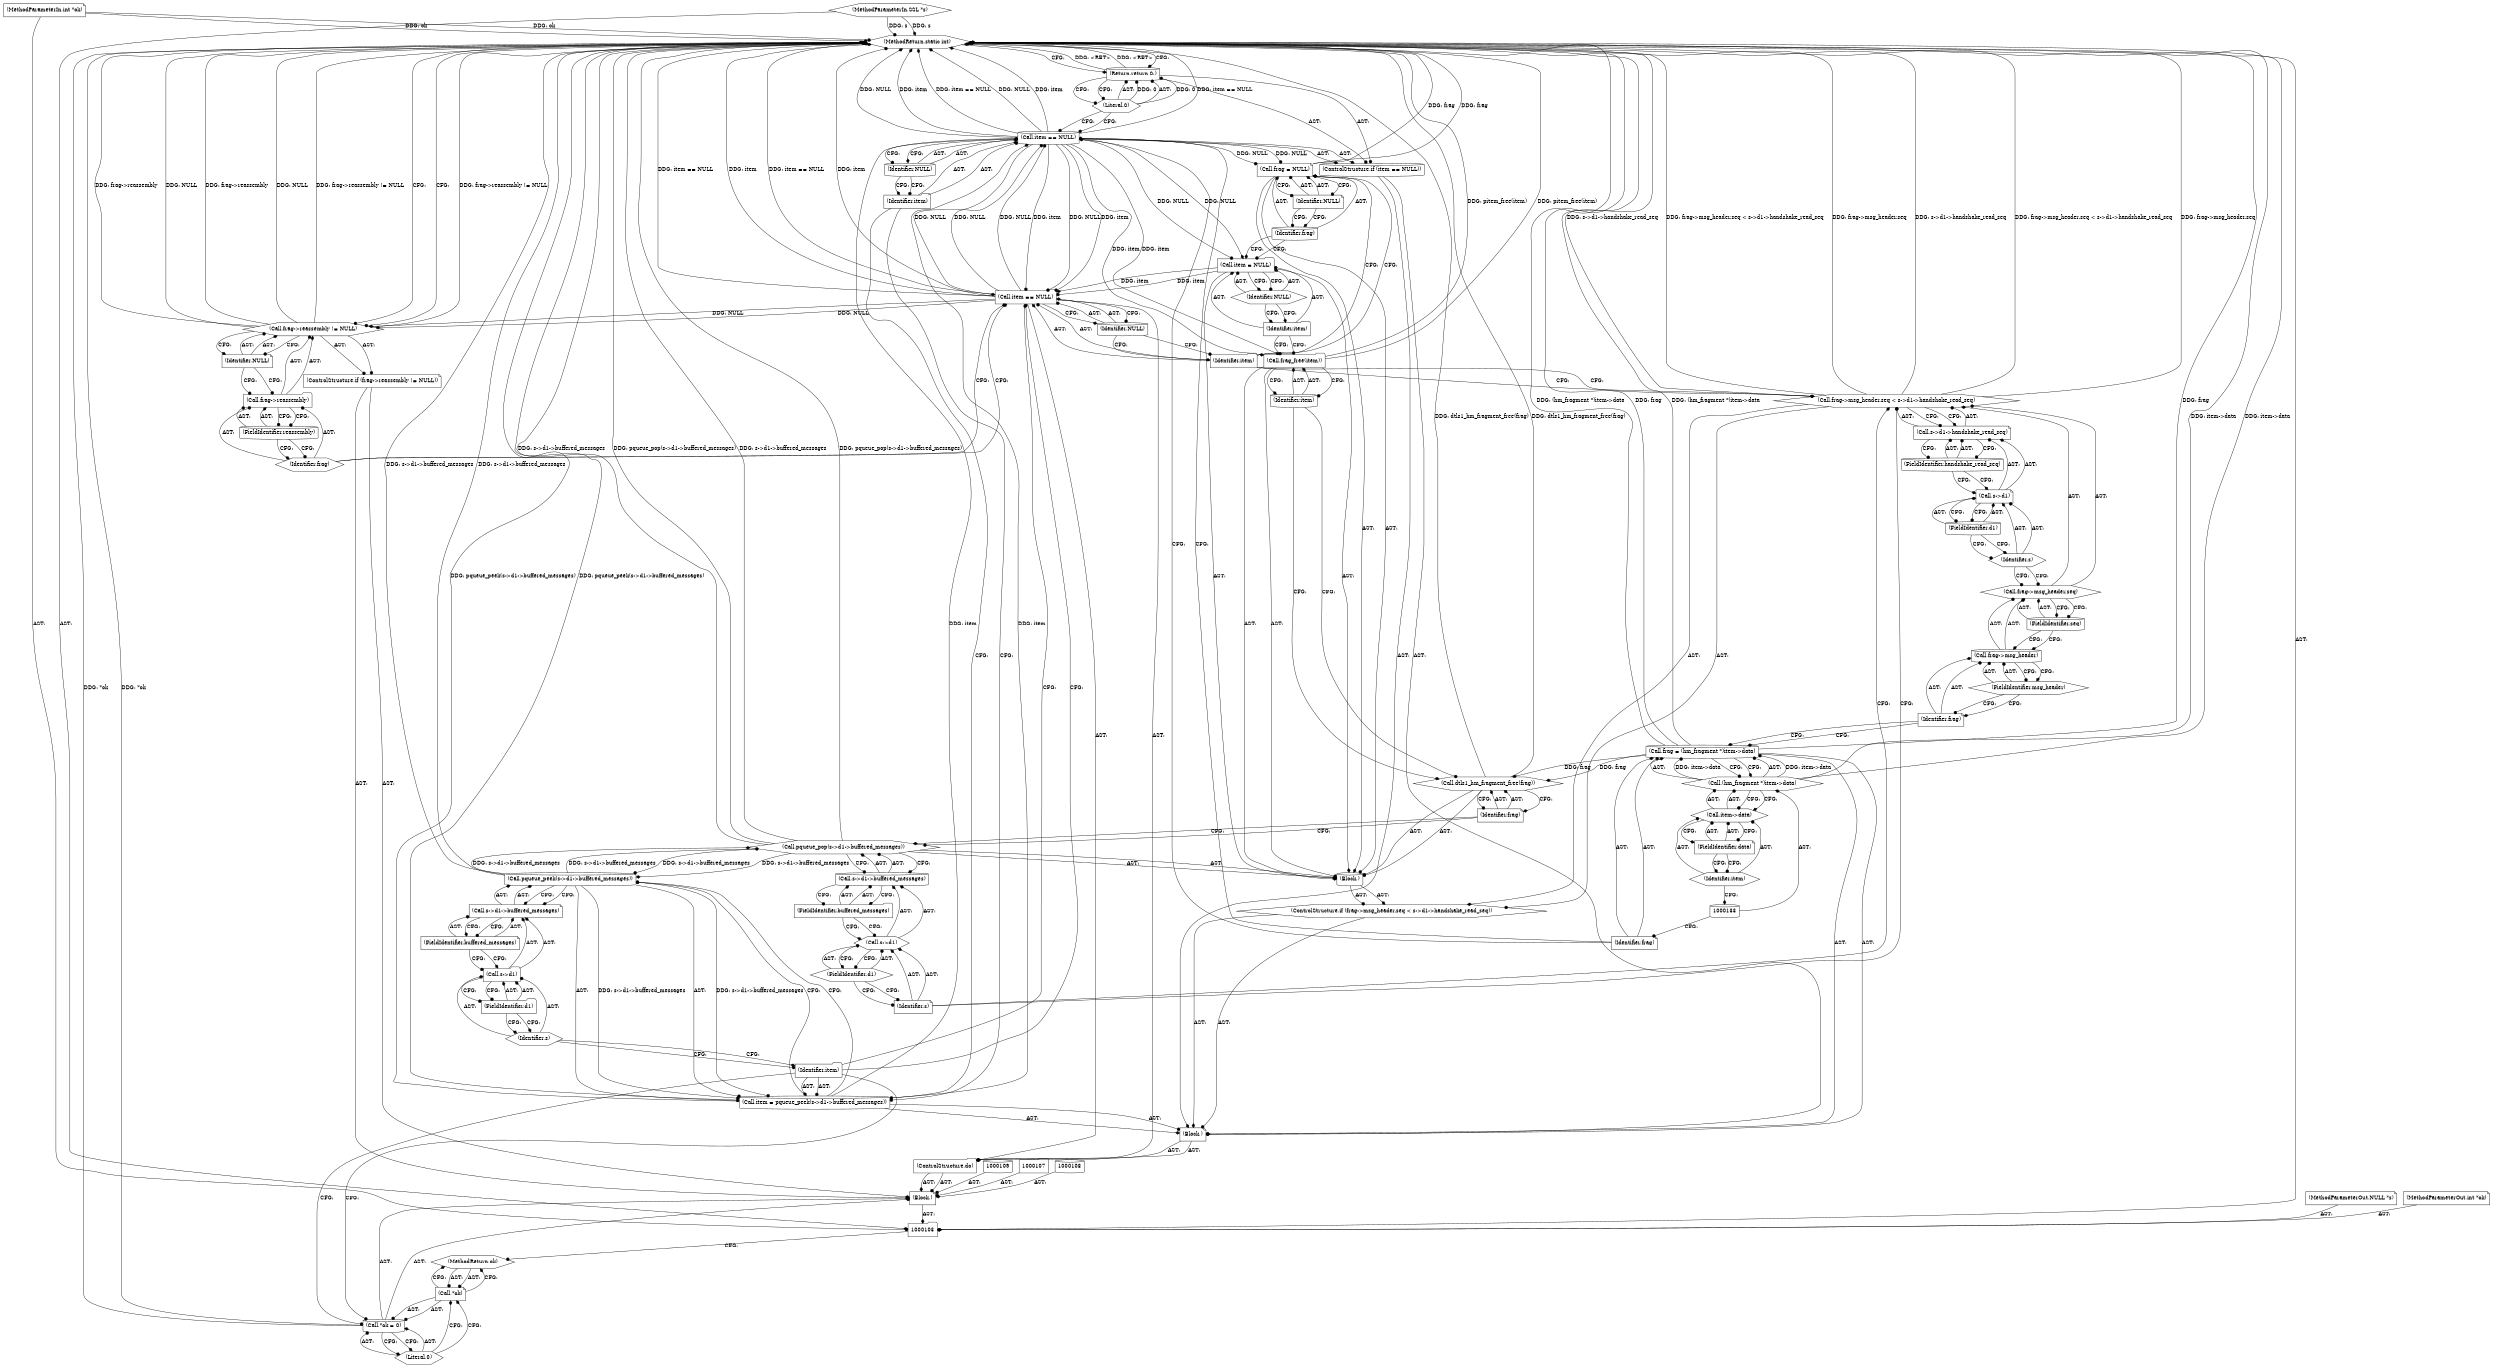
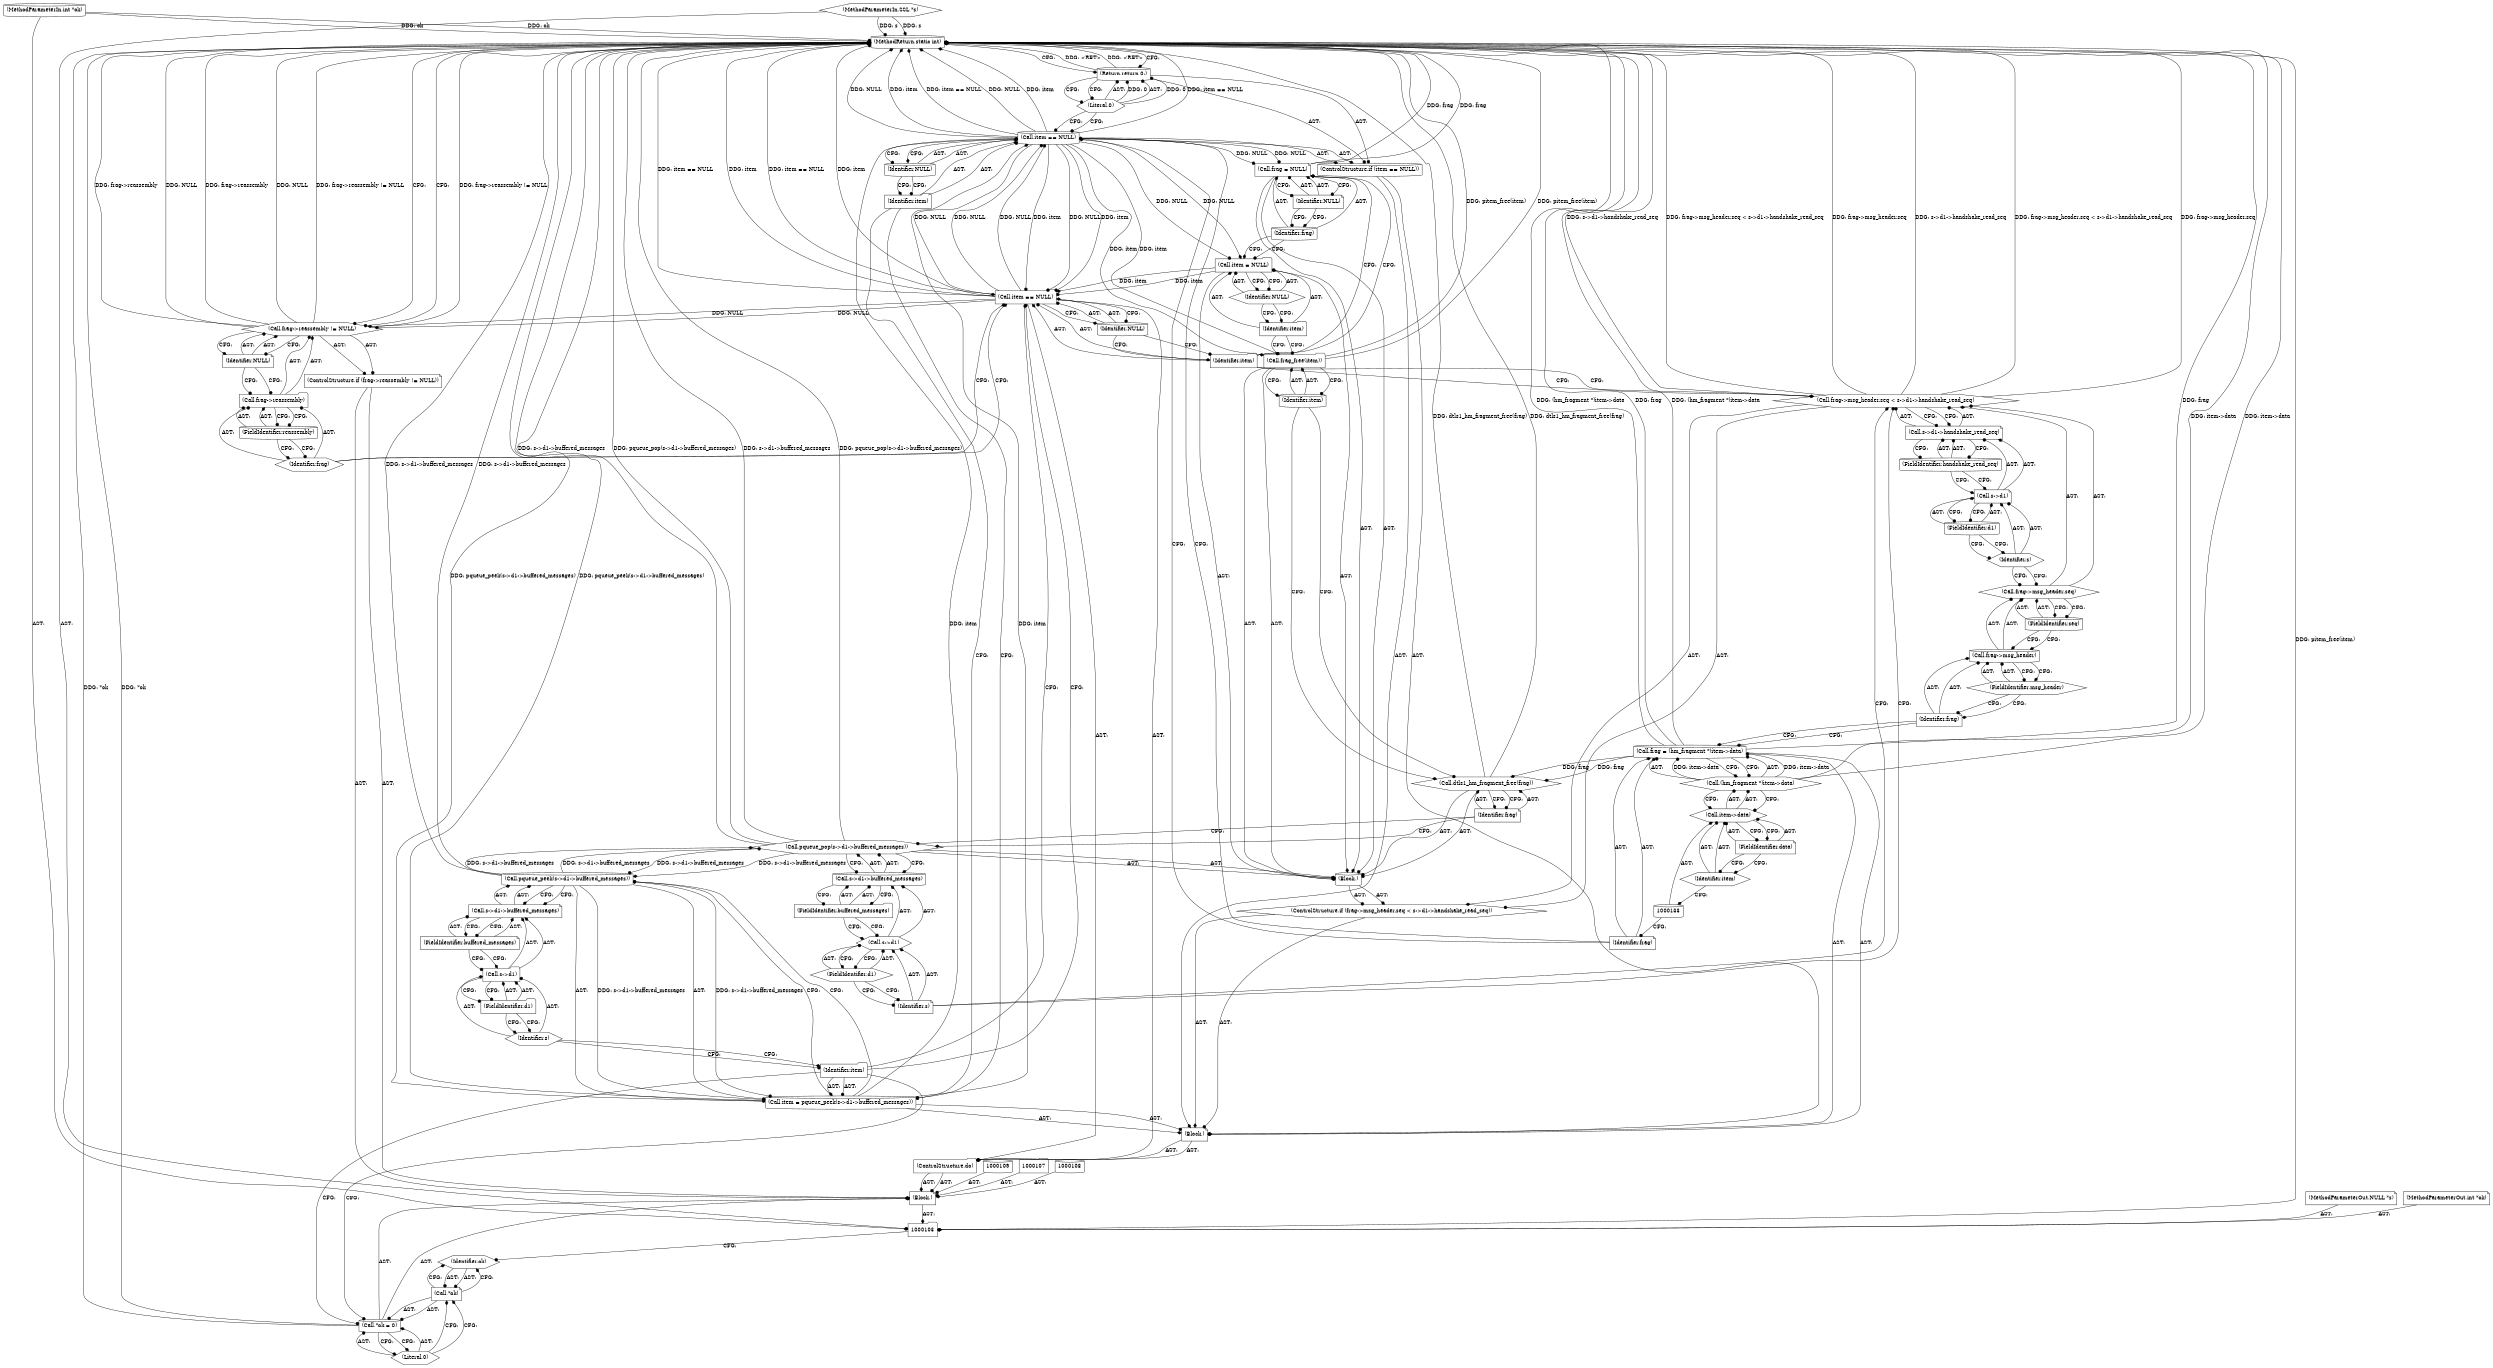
(45, 10) -> (45, 10)
(917, 42) -> (908, 42)
(60, 636) -> (61, 635)
(2302, 640) -> (2325, 640)
(1799, 868) -> (1681, 860)
(56, 1014) -> (54, 1002)
(473, 1262) -> (469, 1262)
